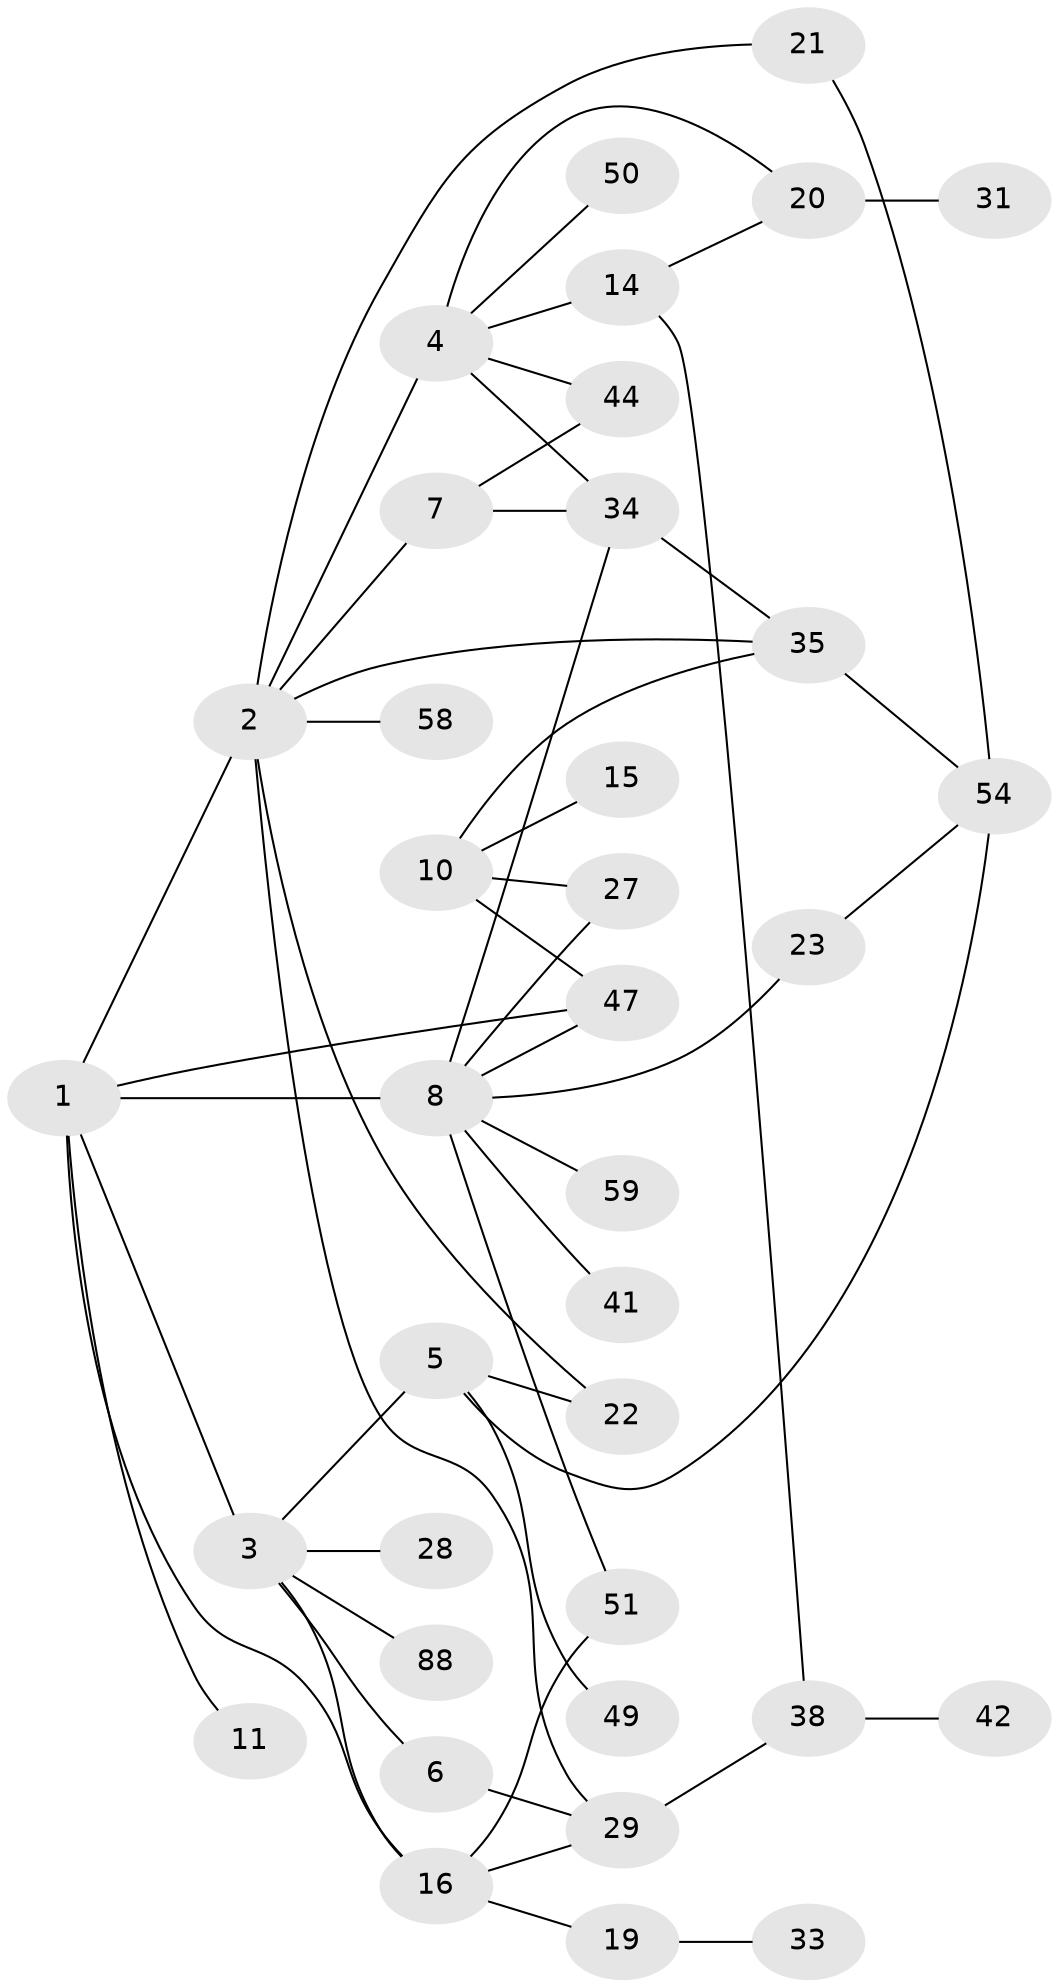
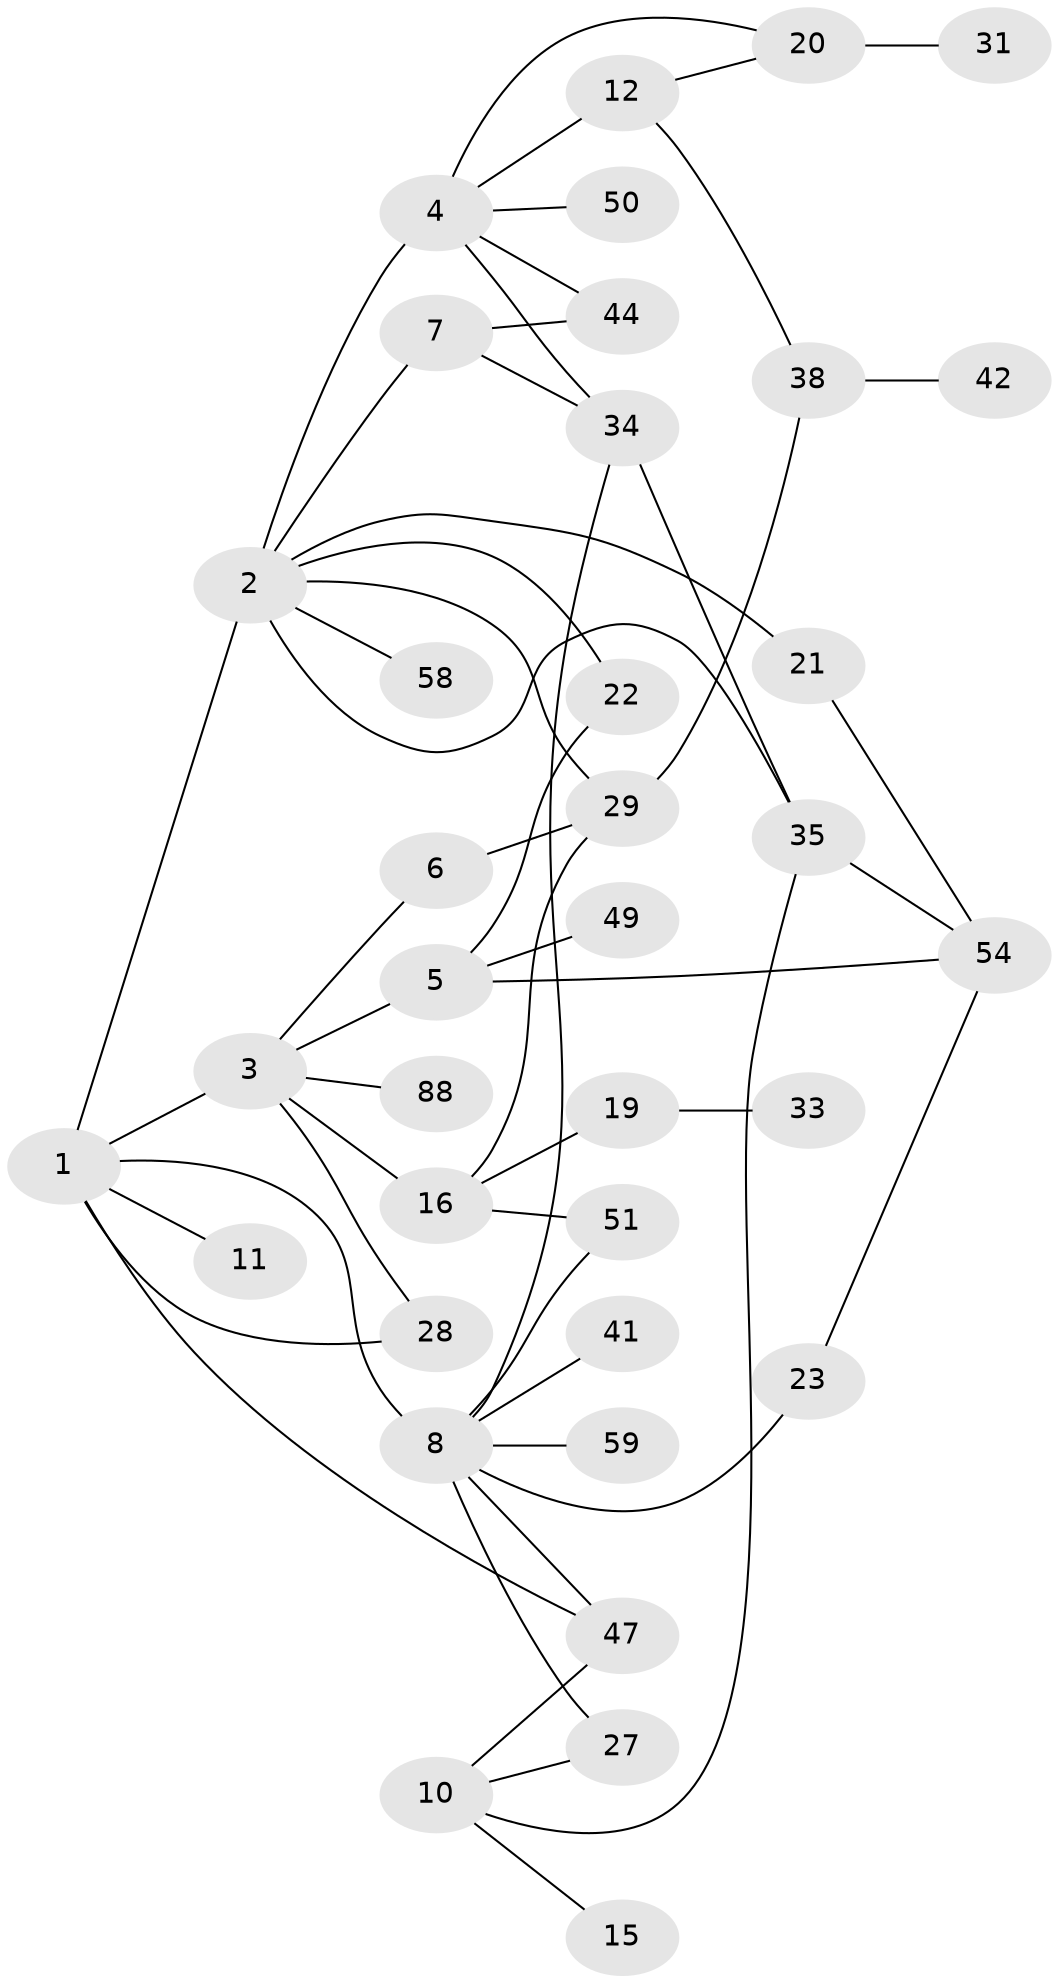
(622, 287) -> (622, 93)
(155, 1538) -> (208, 1323)
